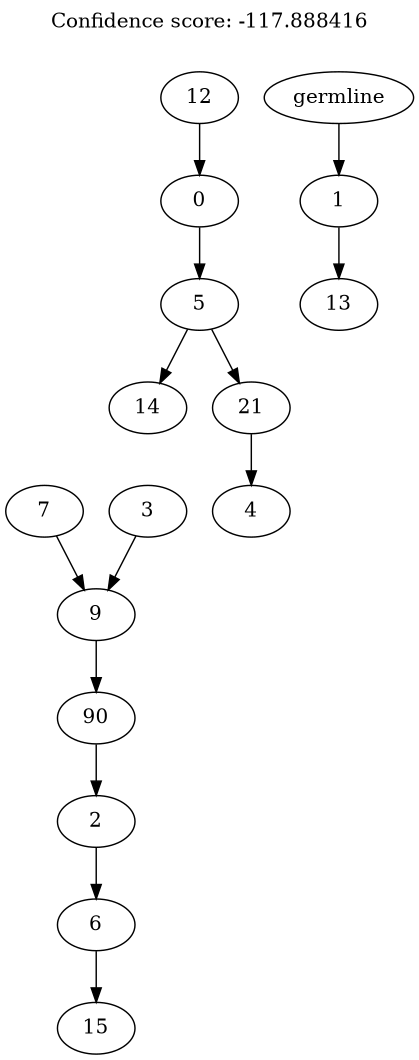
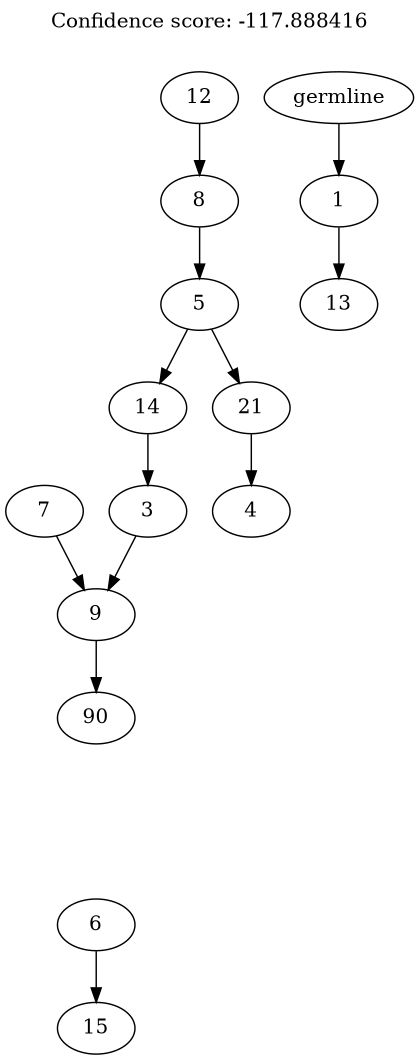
(200, 201) -> (200, 201)
none -> (148, 453)
(96, 821) -> none
